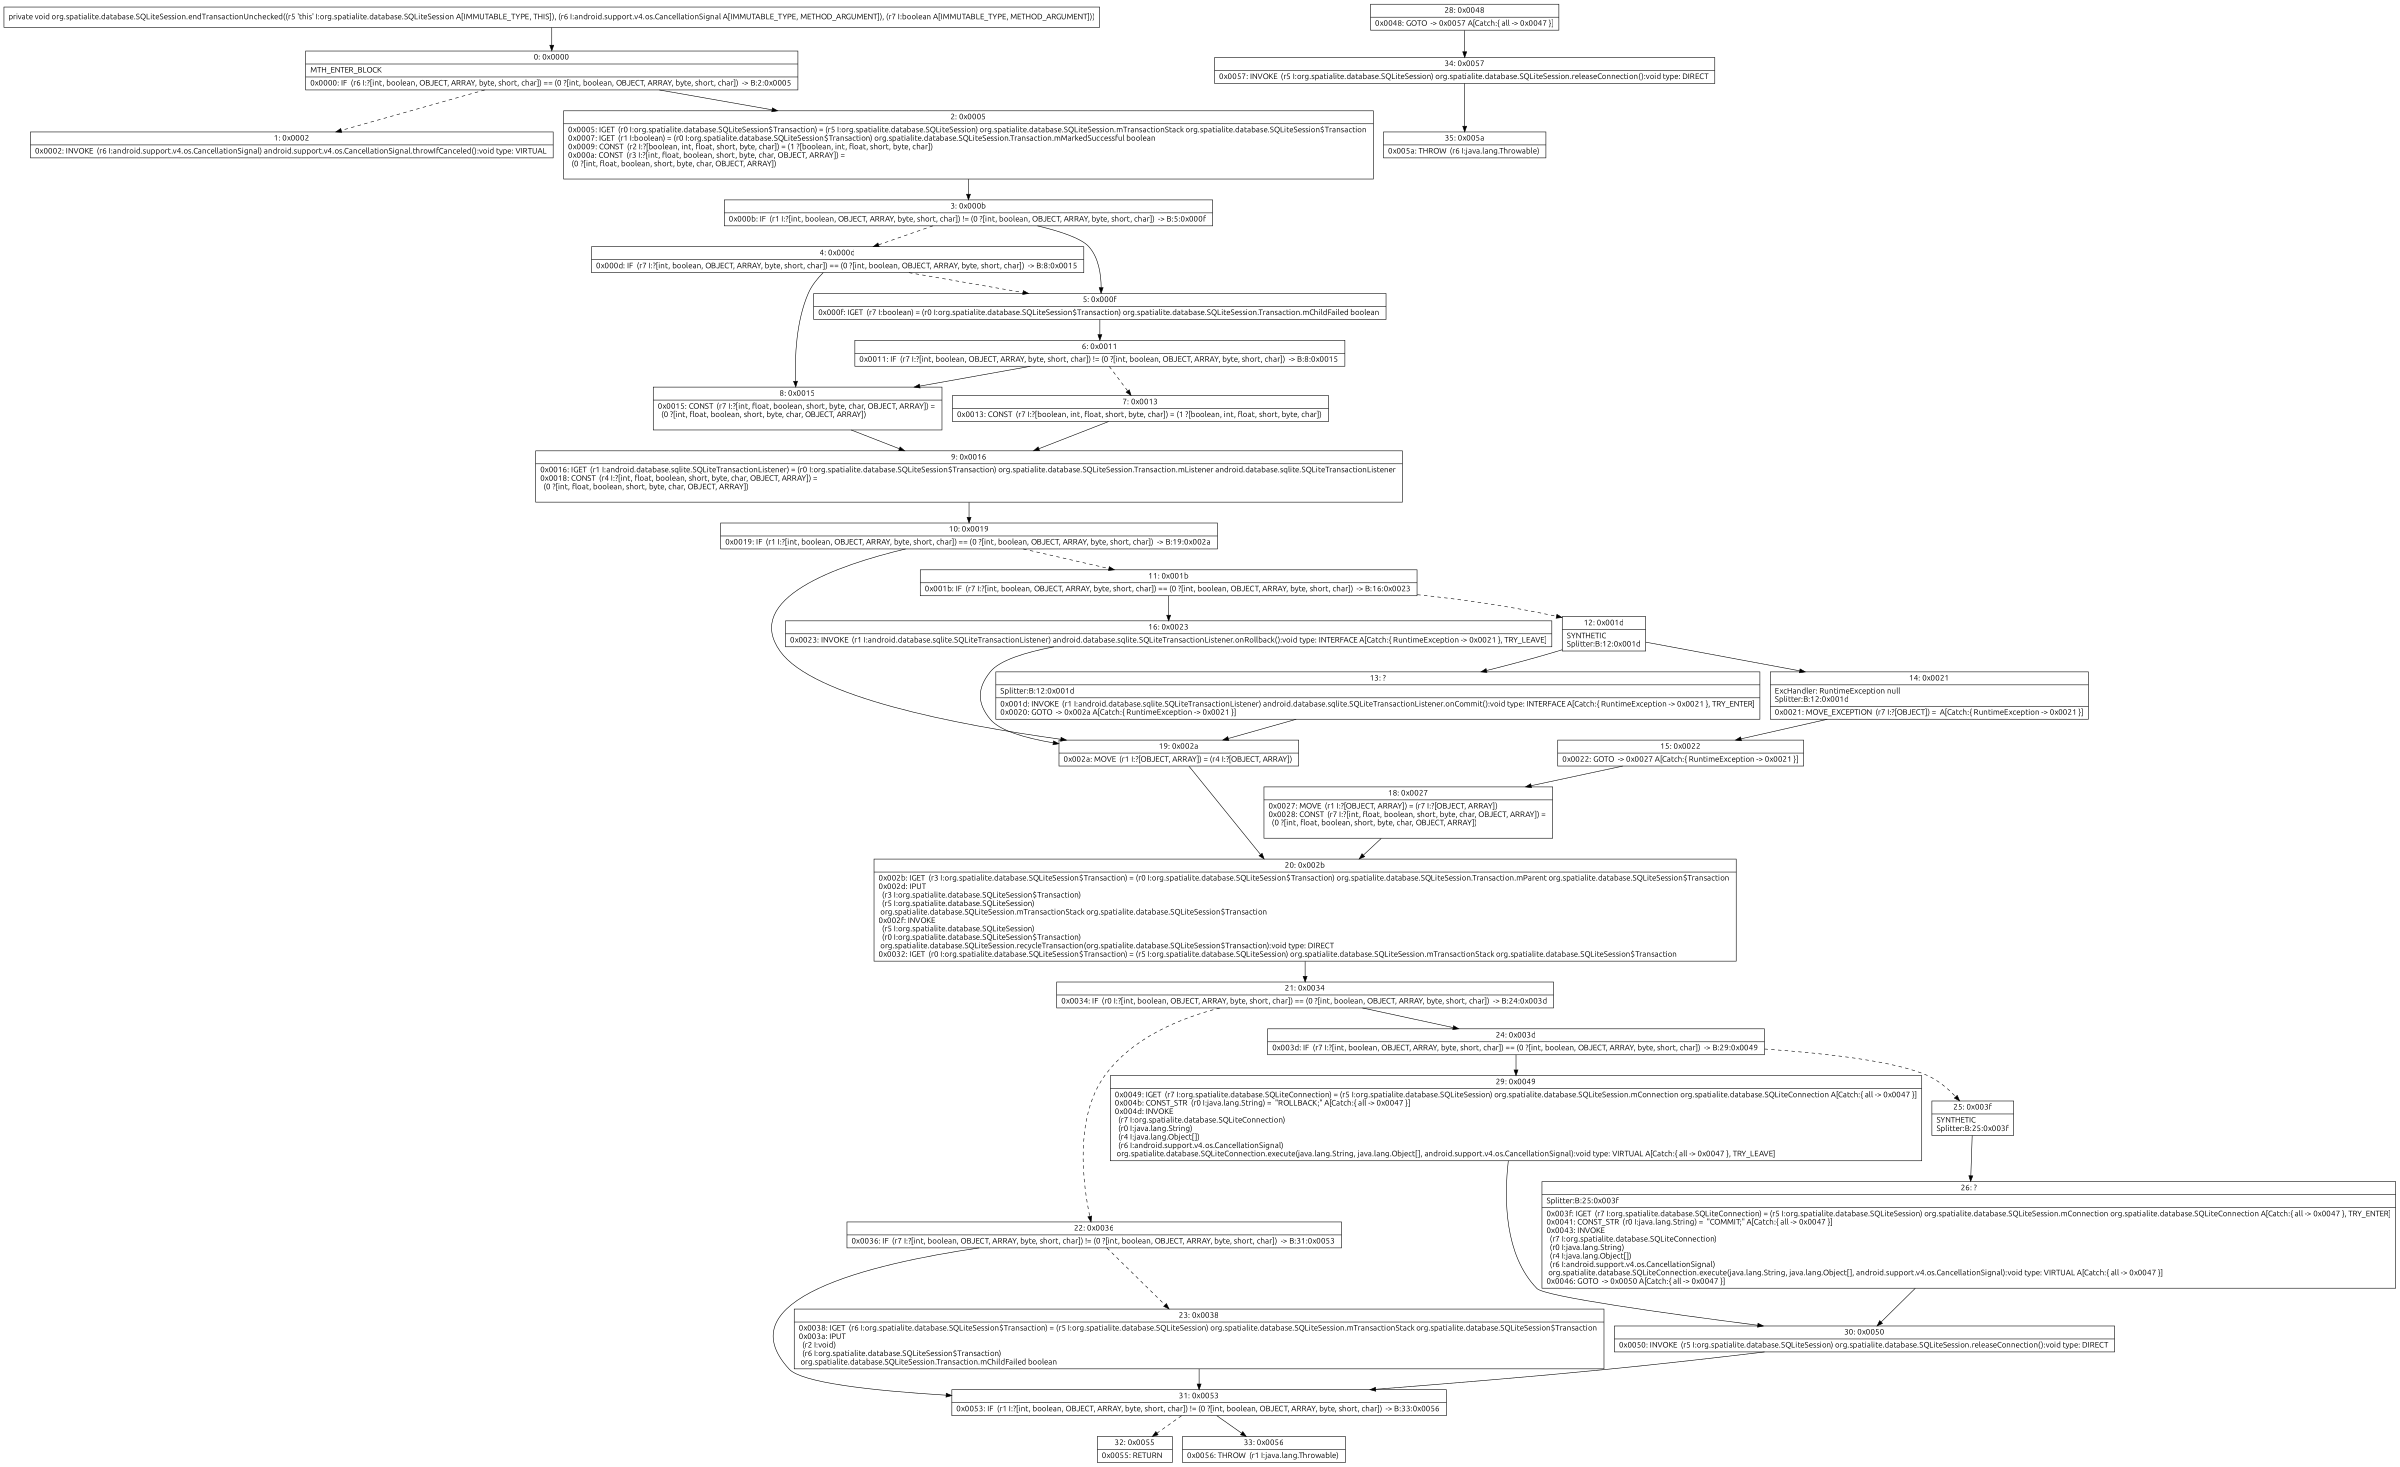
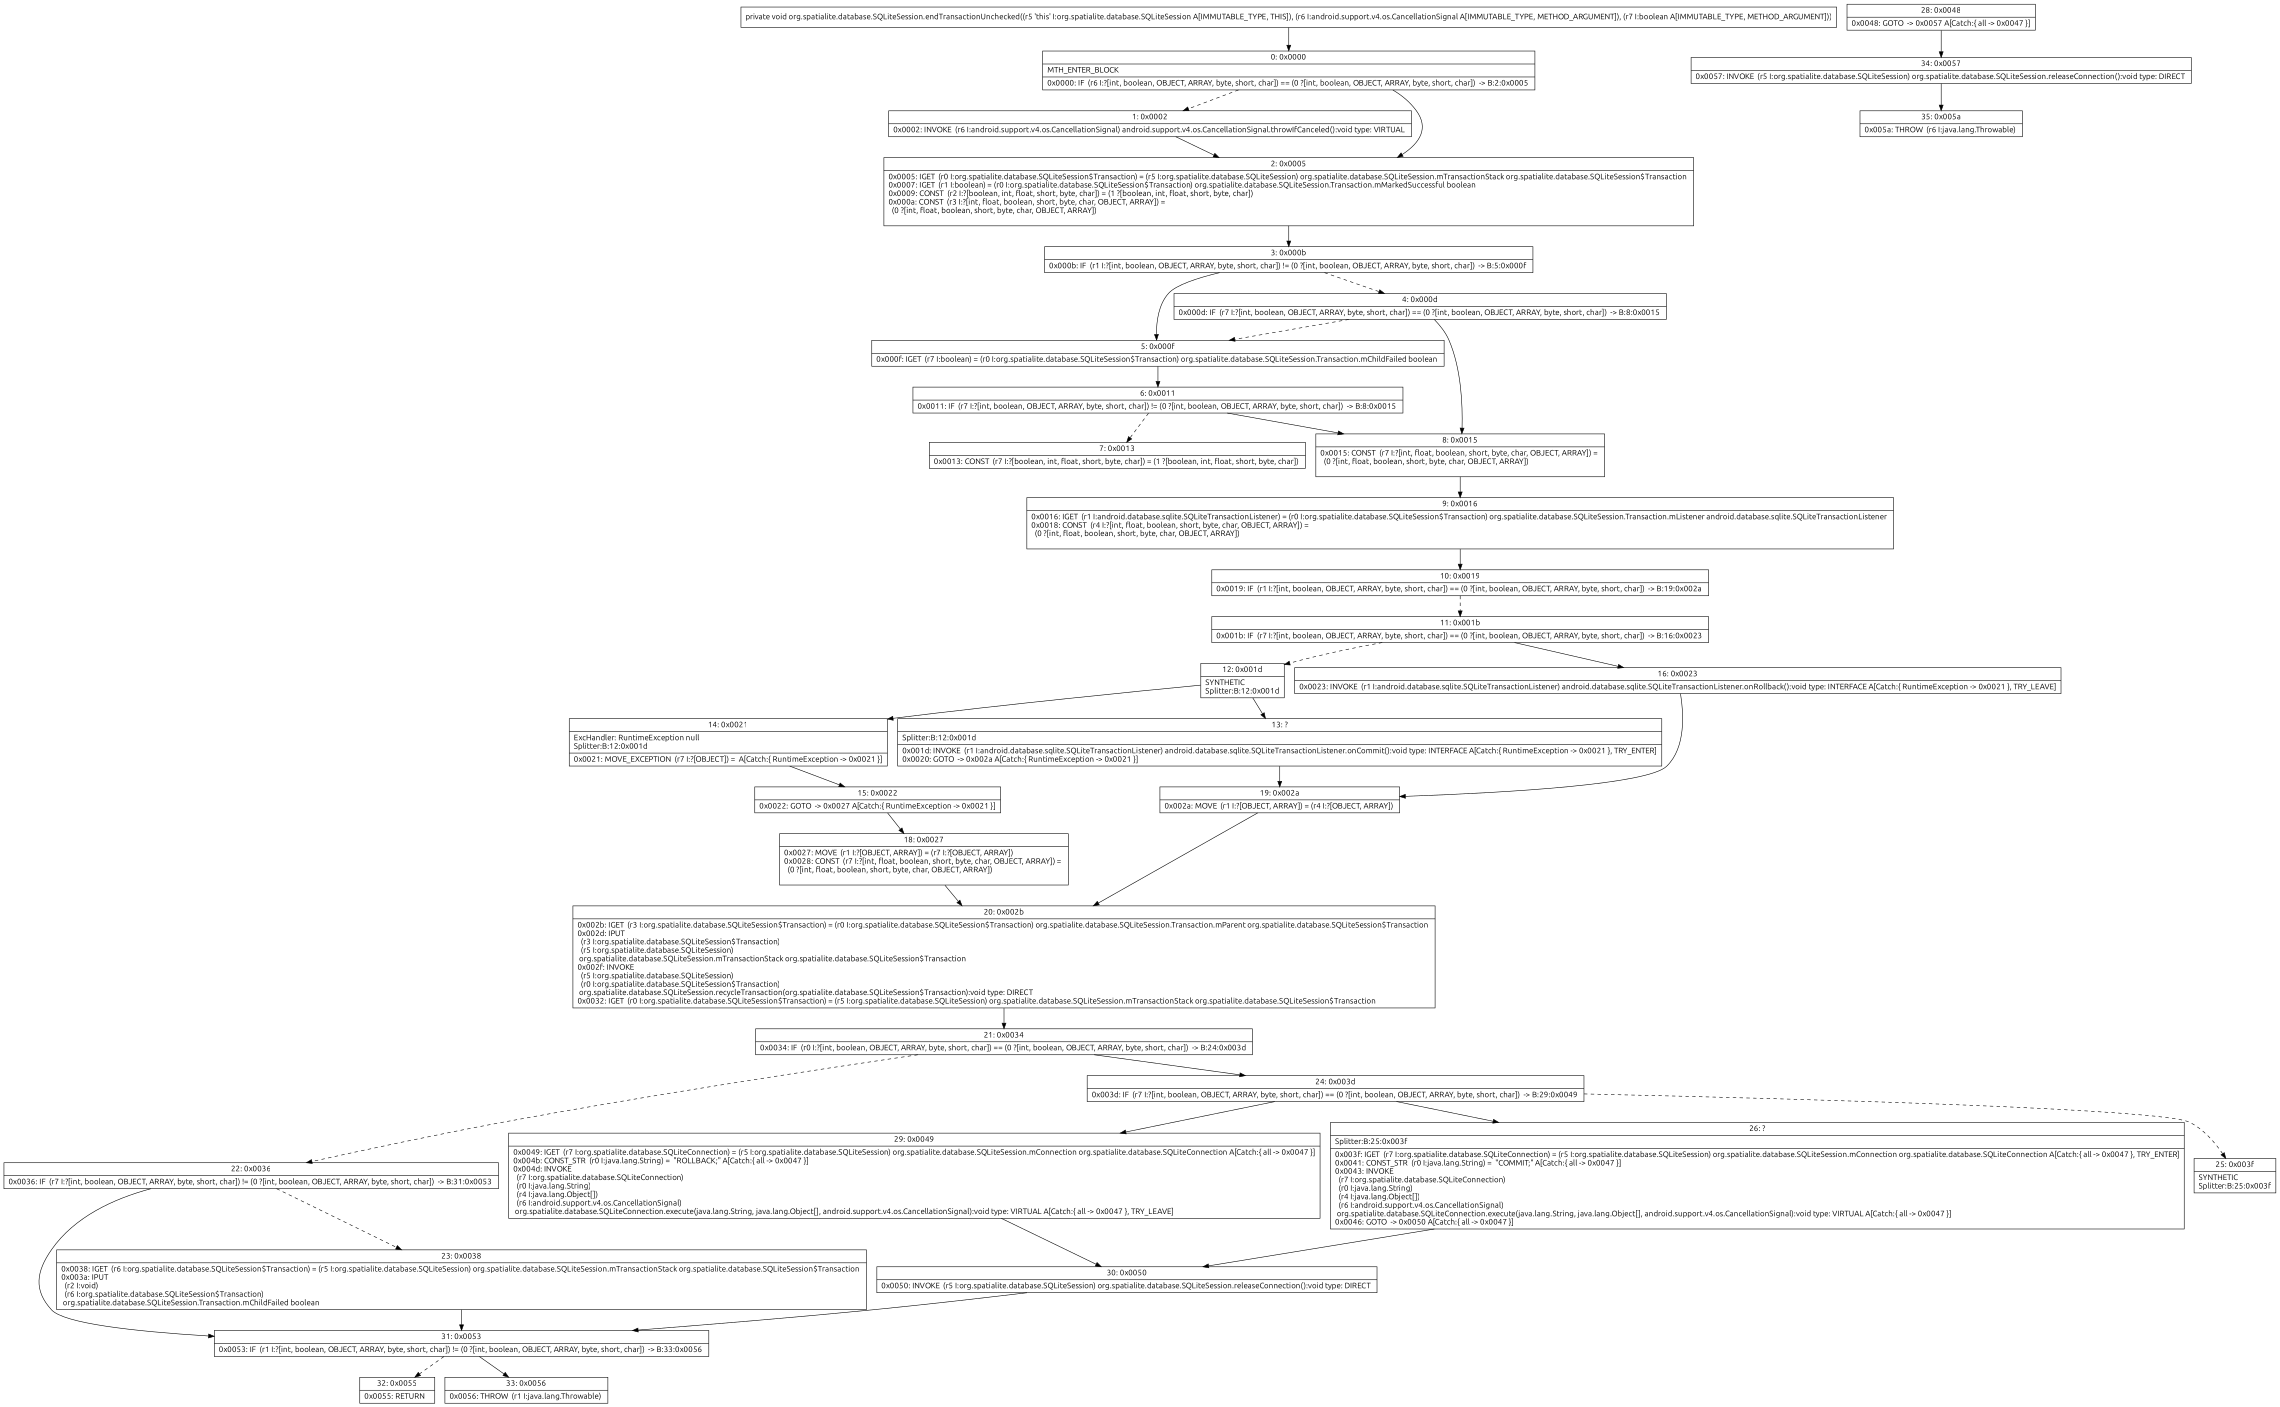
none -> (1195, 146)
(1074, 435) -> none
(825, 683) -> none
(1971, 1156) -> (1445, 1111)
